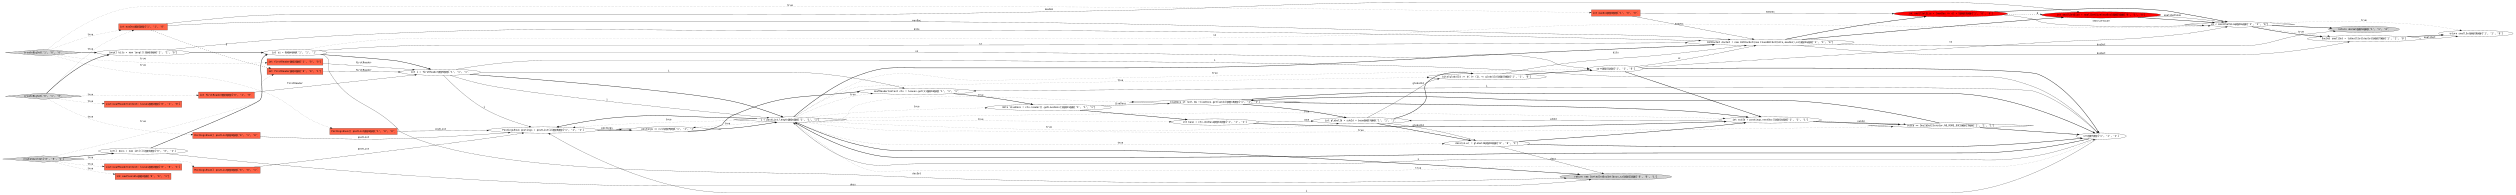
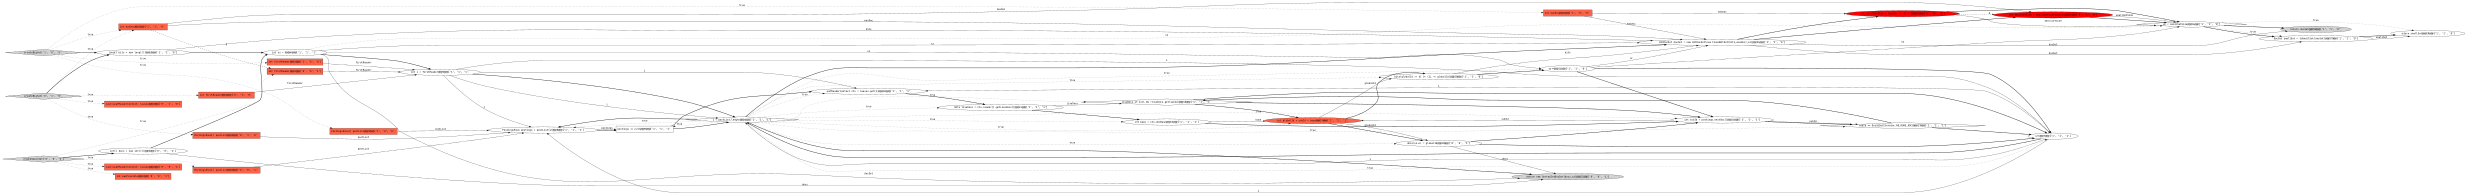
(1361, 121) -> (1313, 121)
(669, 129) -> (645, 129)
